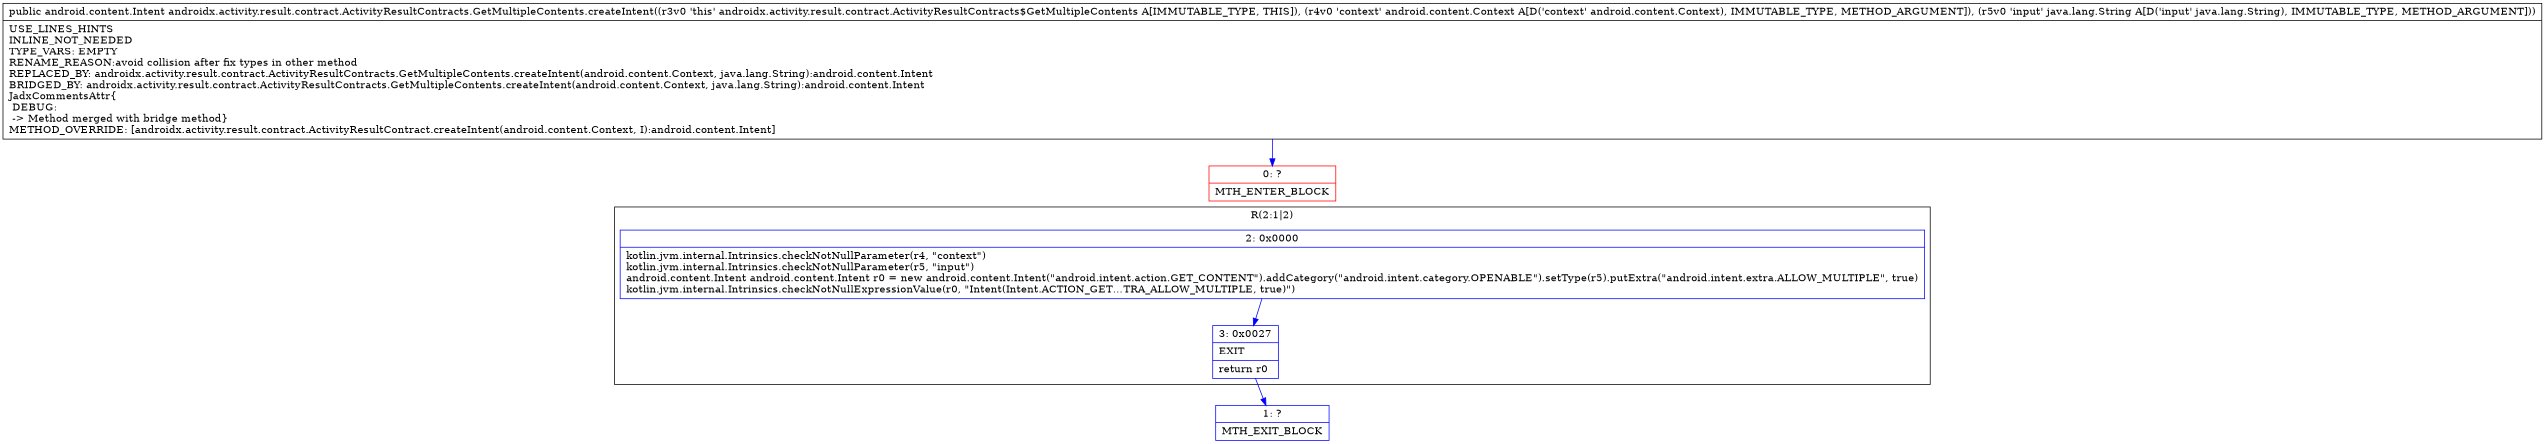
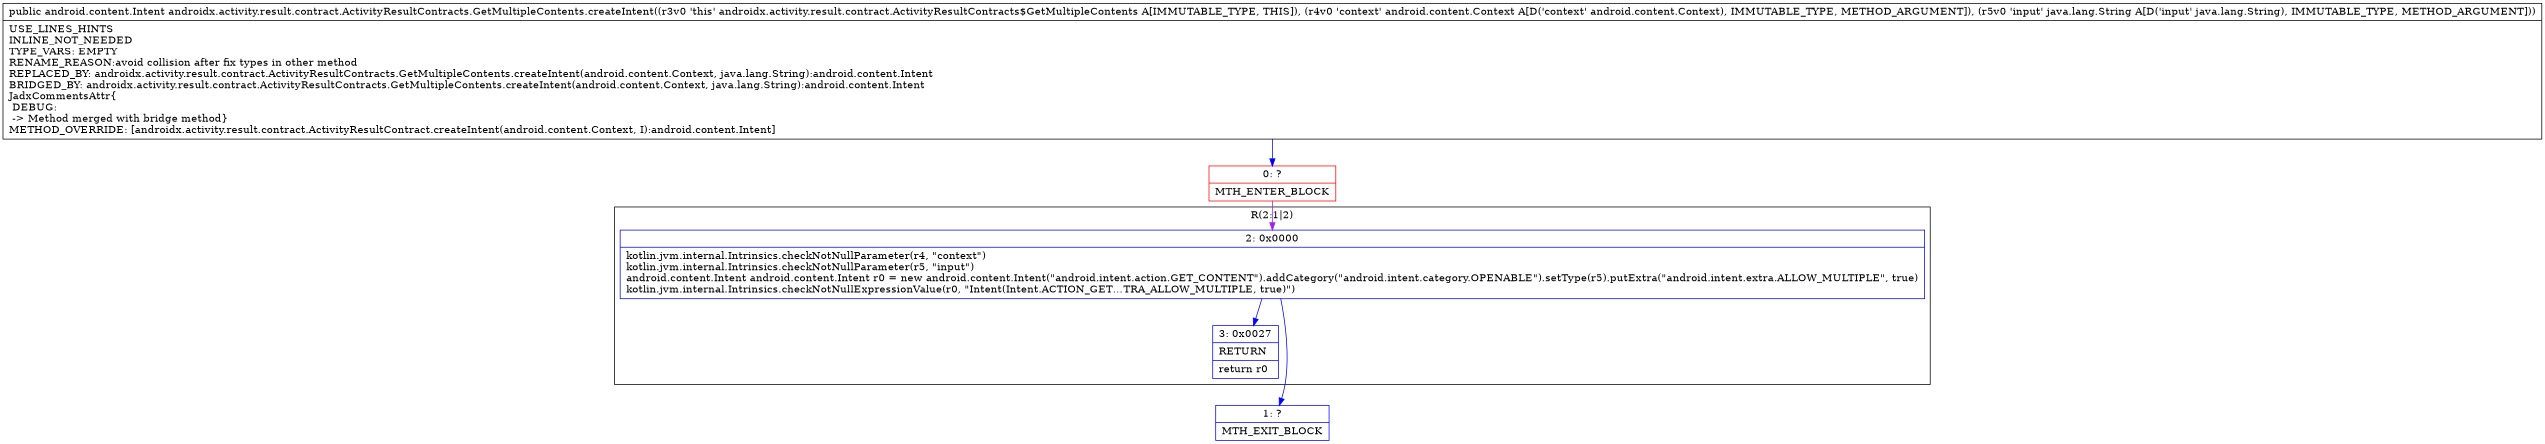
none -> (1272, 212)
(1232, 351) -> (1243, 351)
(1260, 389) -> (1287, 348)
